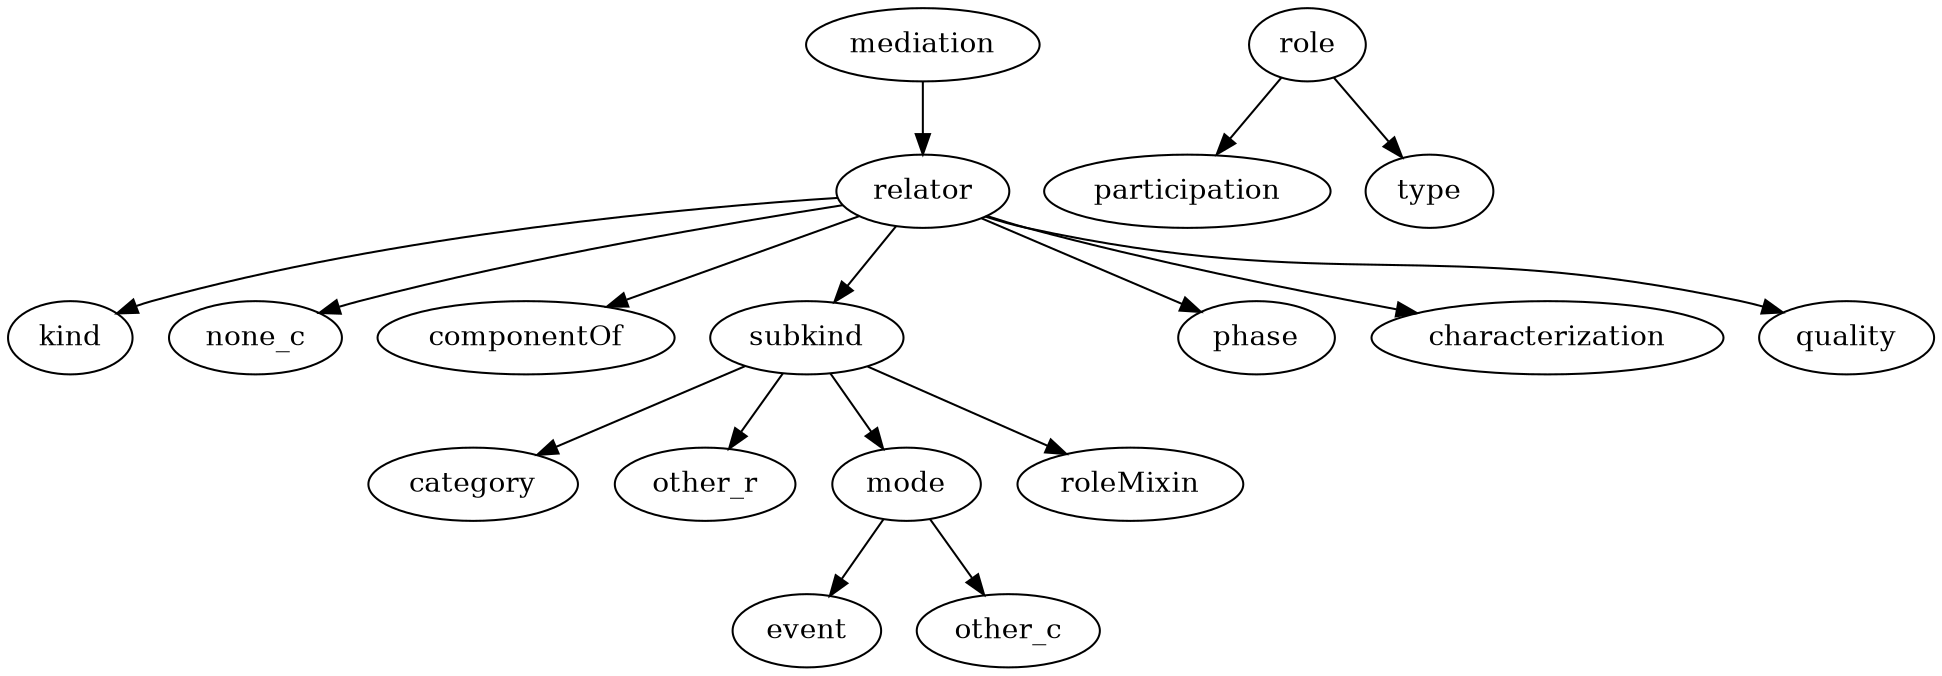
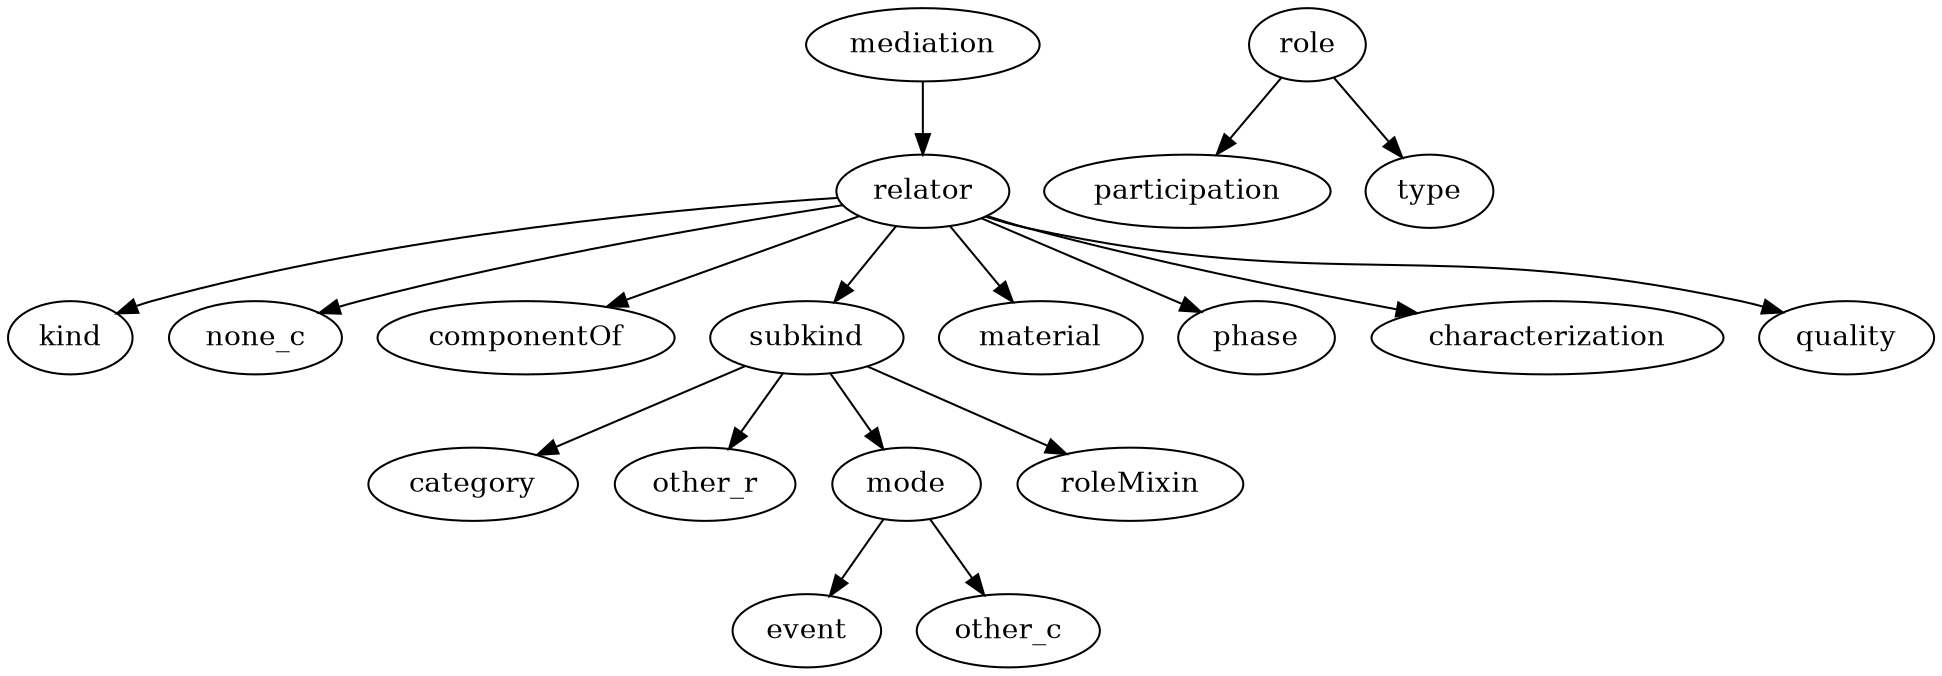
none -> (1041, 338)
